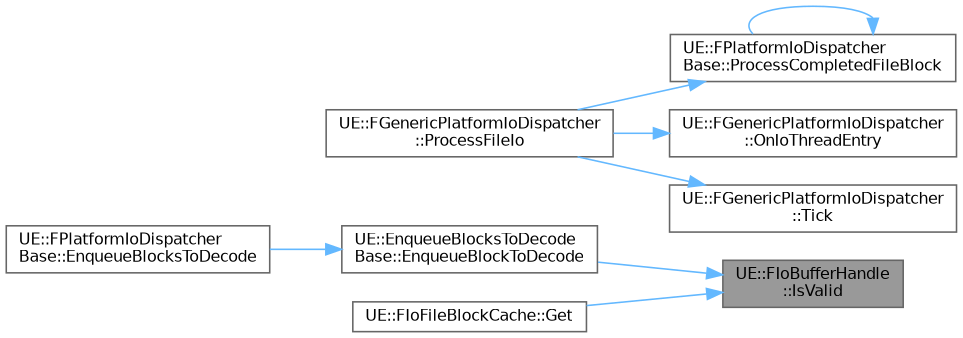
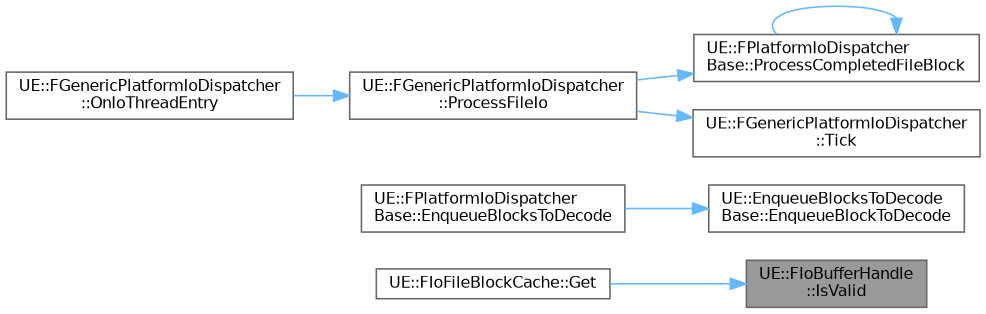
(633, 133) -> (313, 96)
(652, 268) -> none
